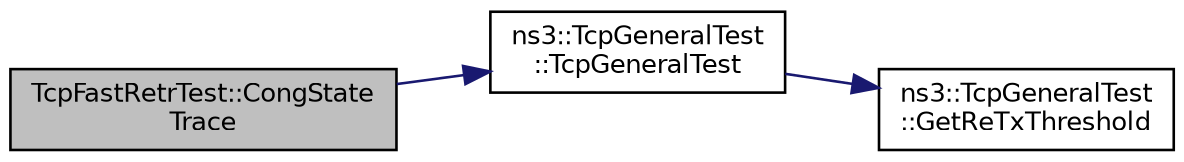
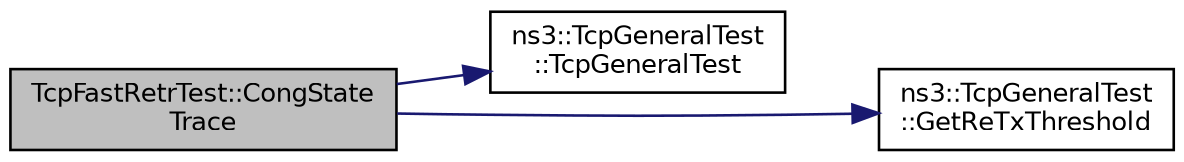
(819, 79) -> (625, 116)
